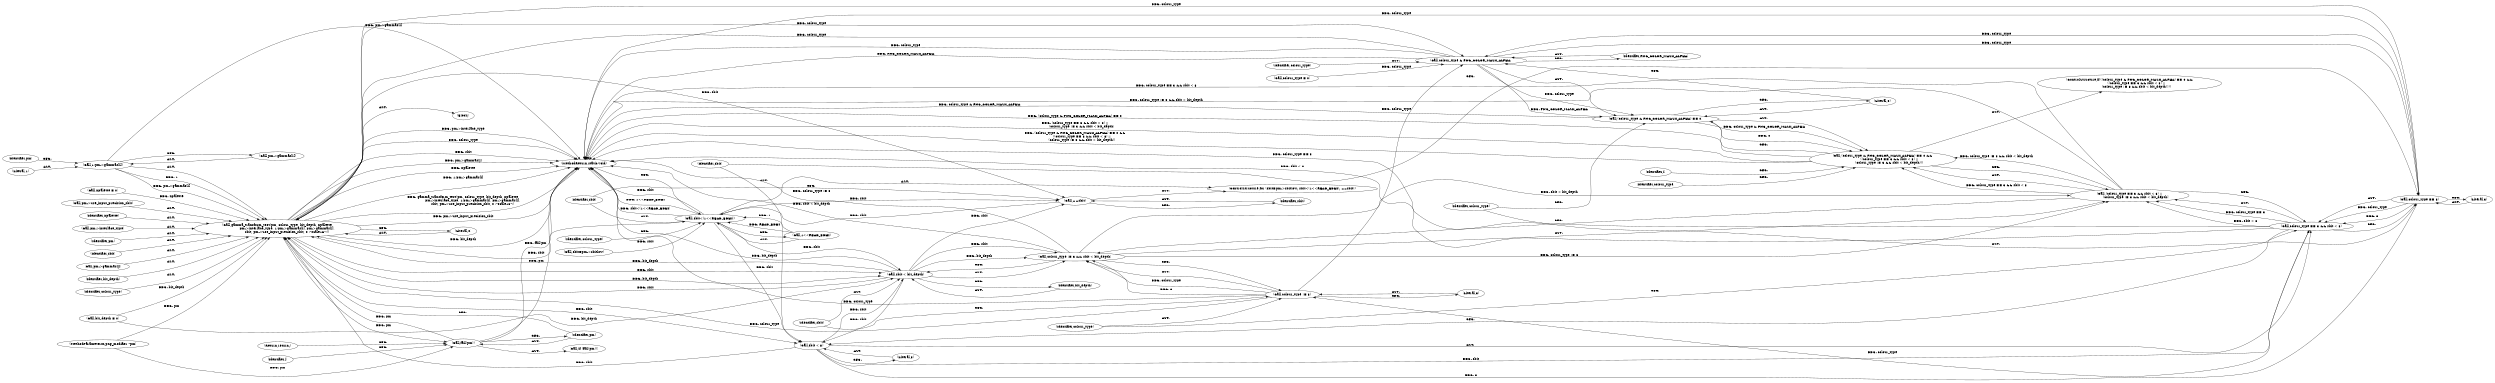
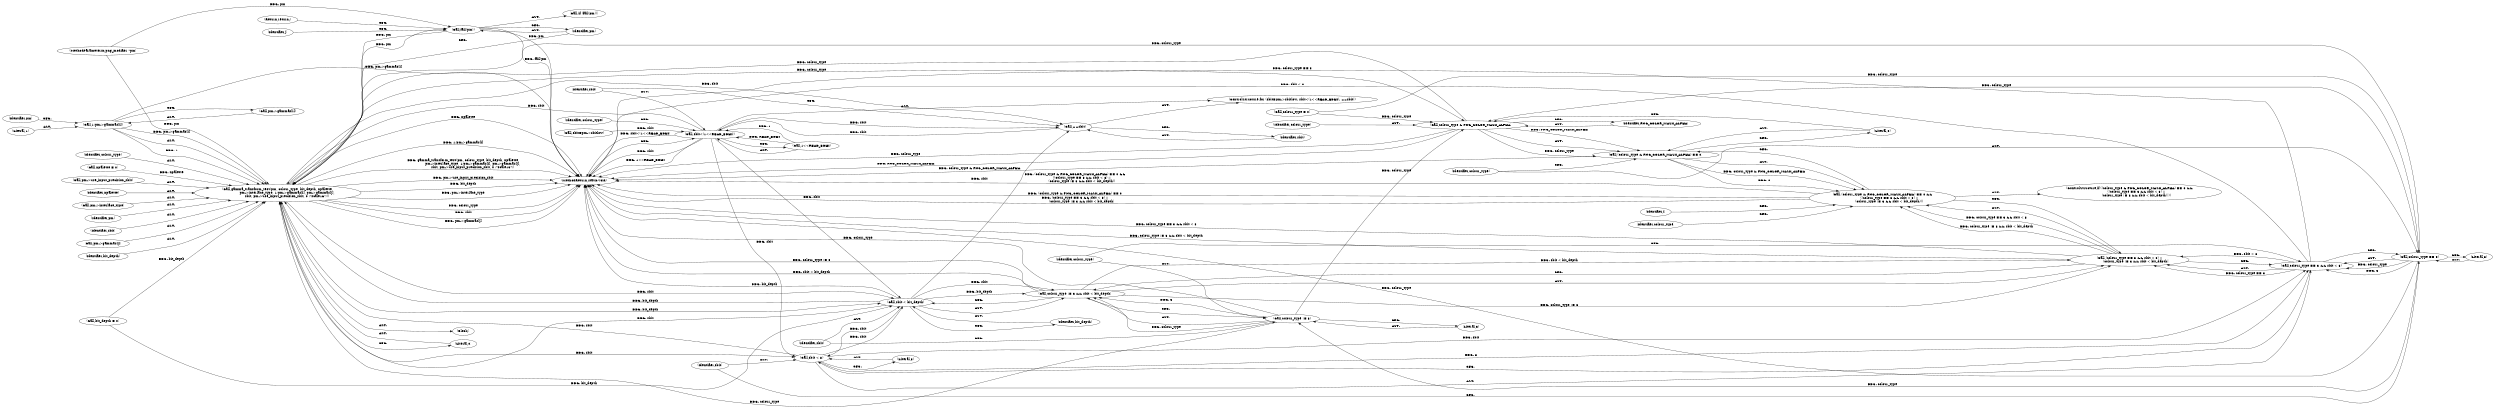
(2010, 45) -> (1926, 76)
